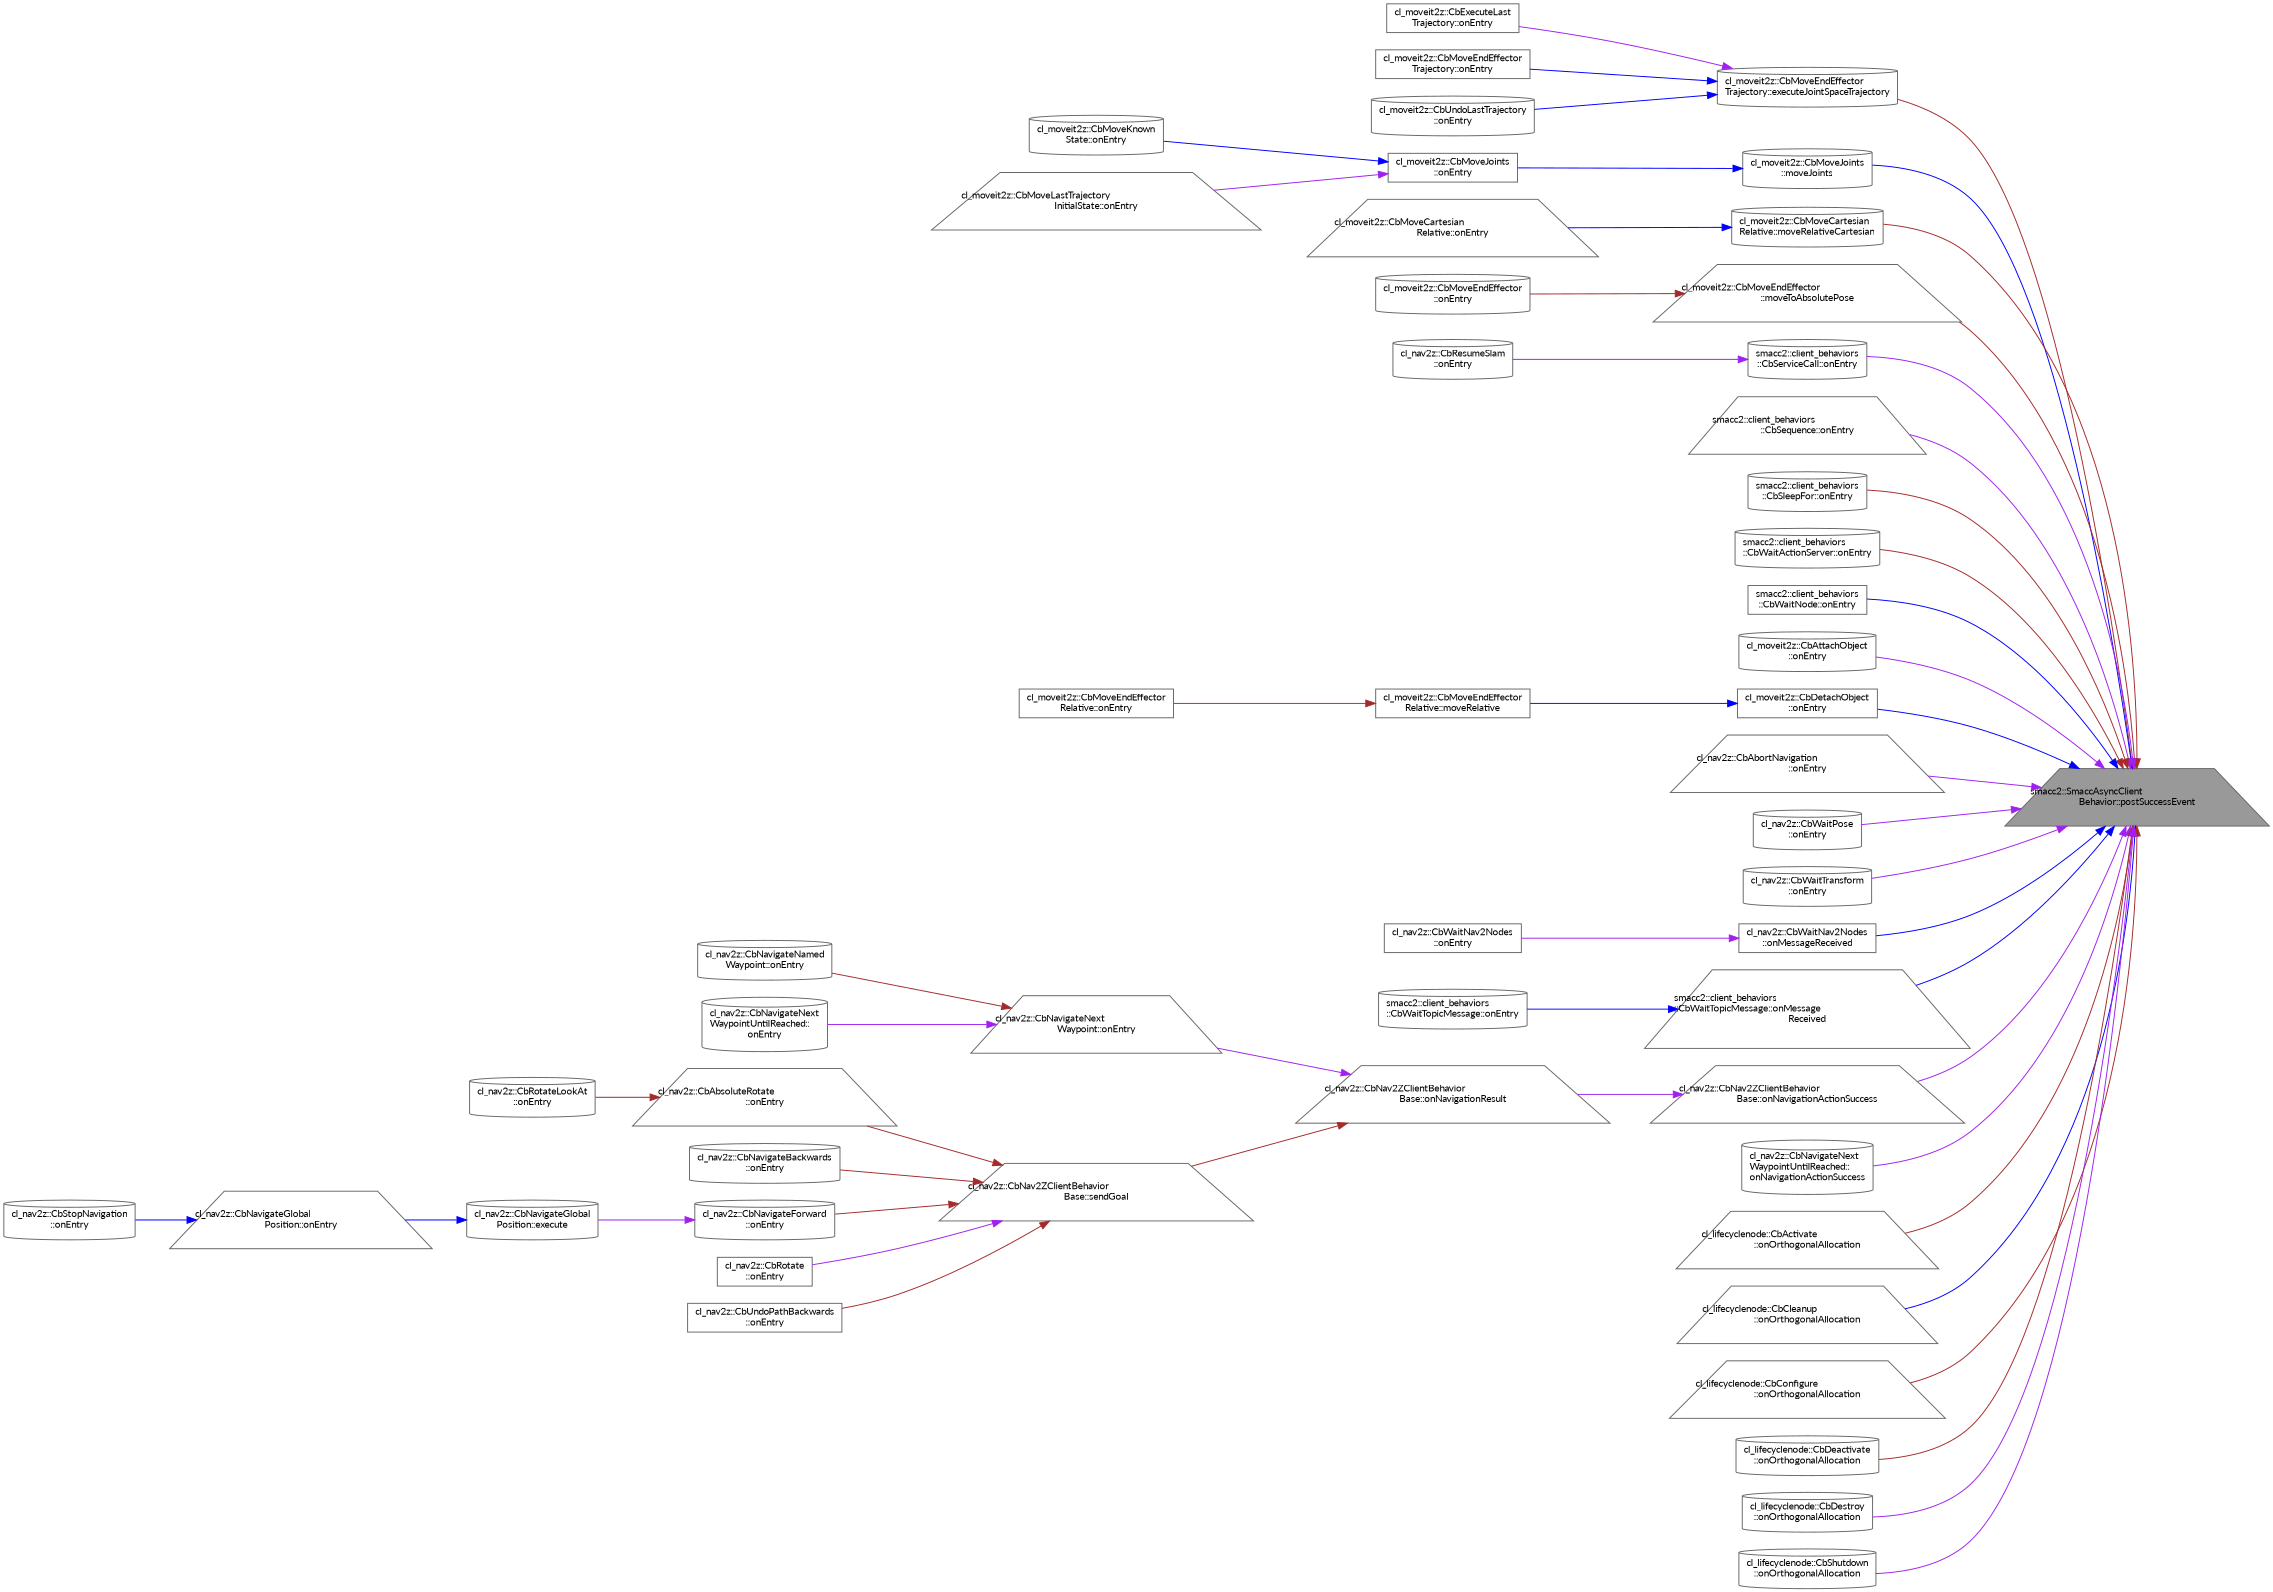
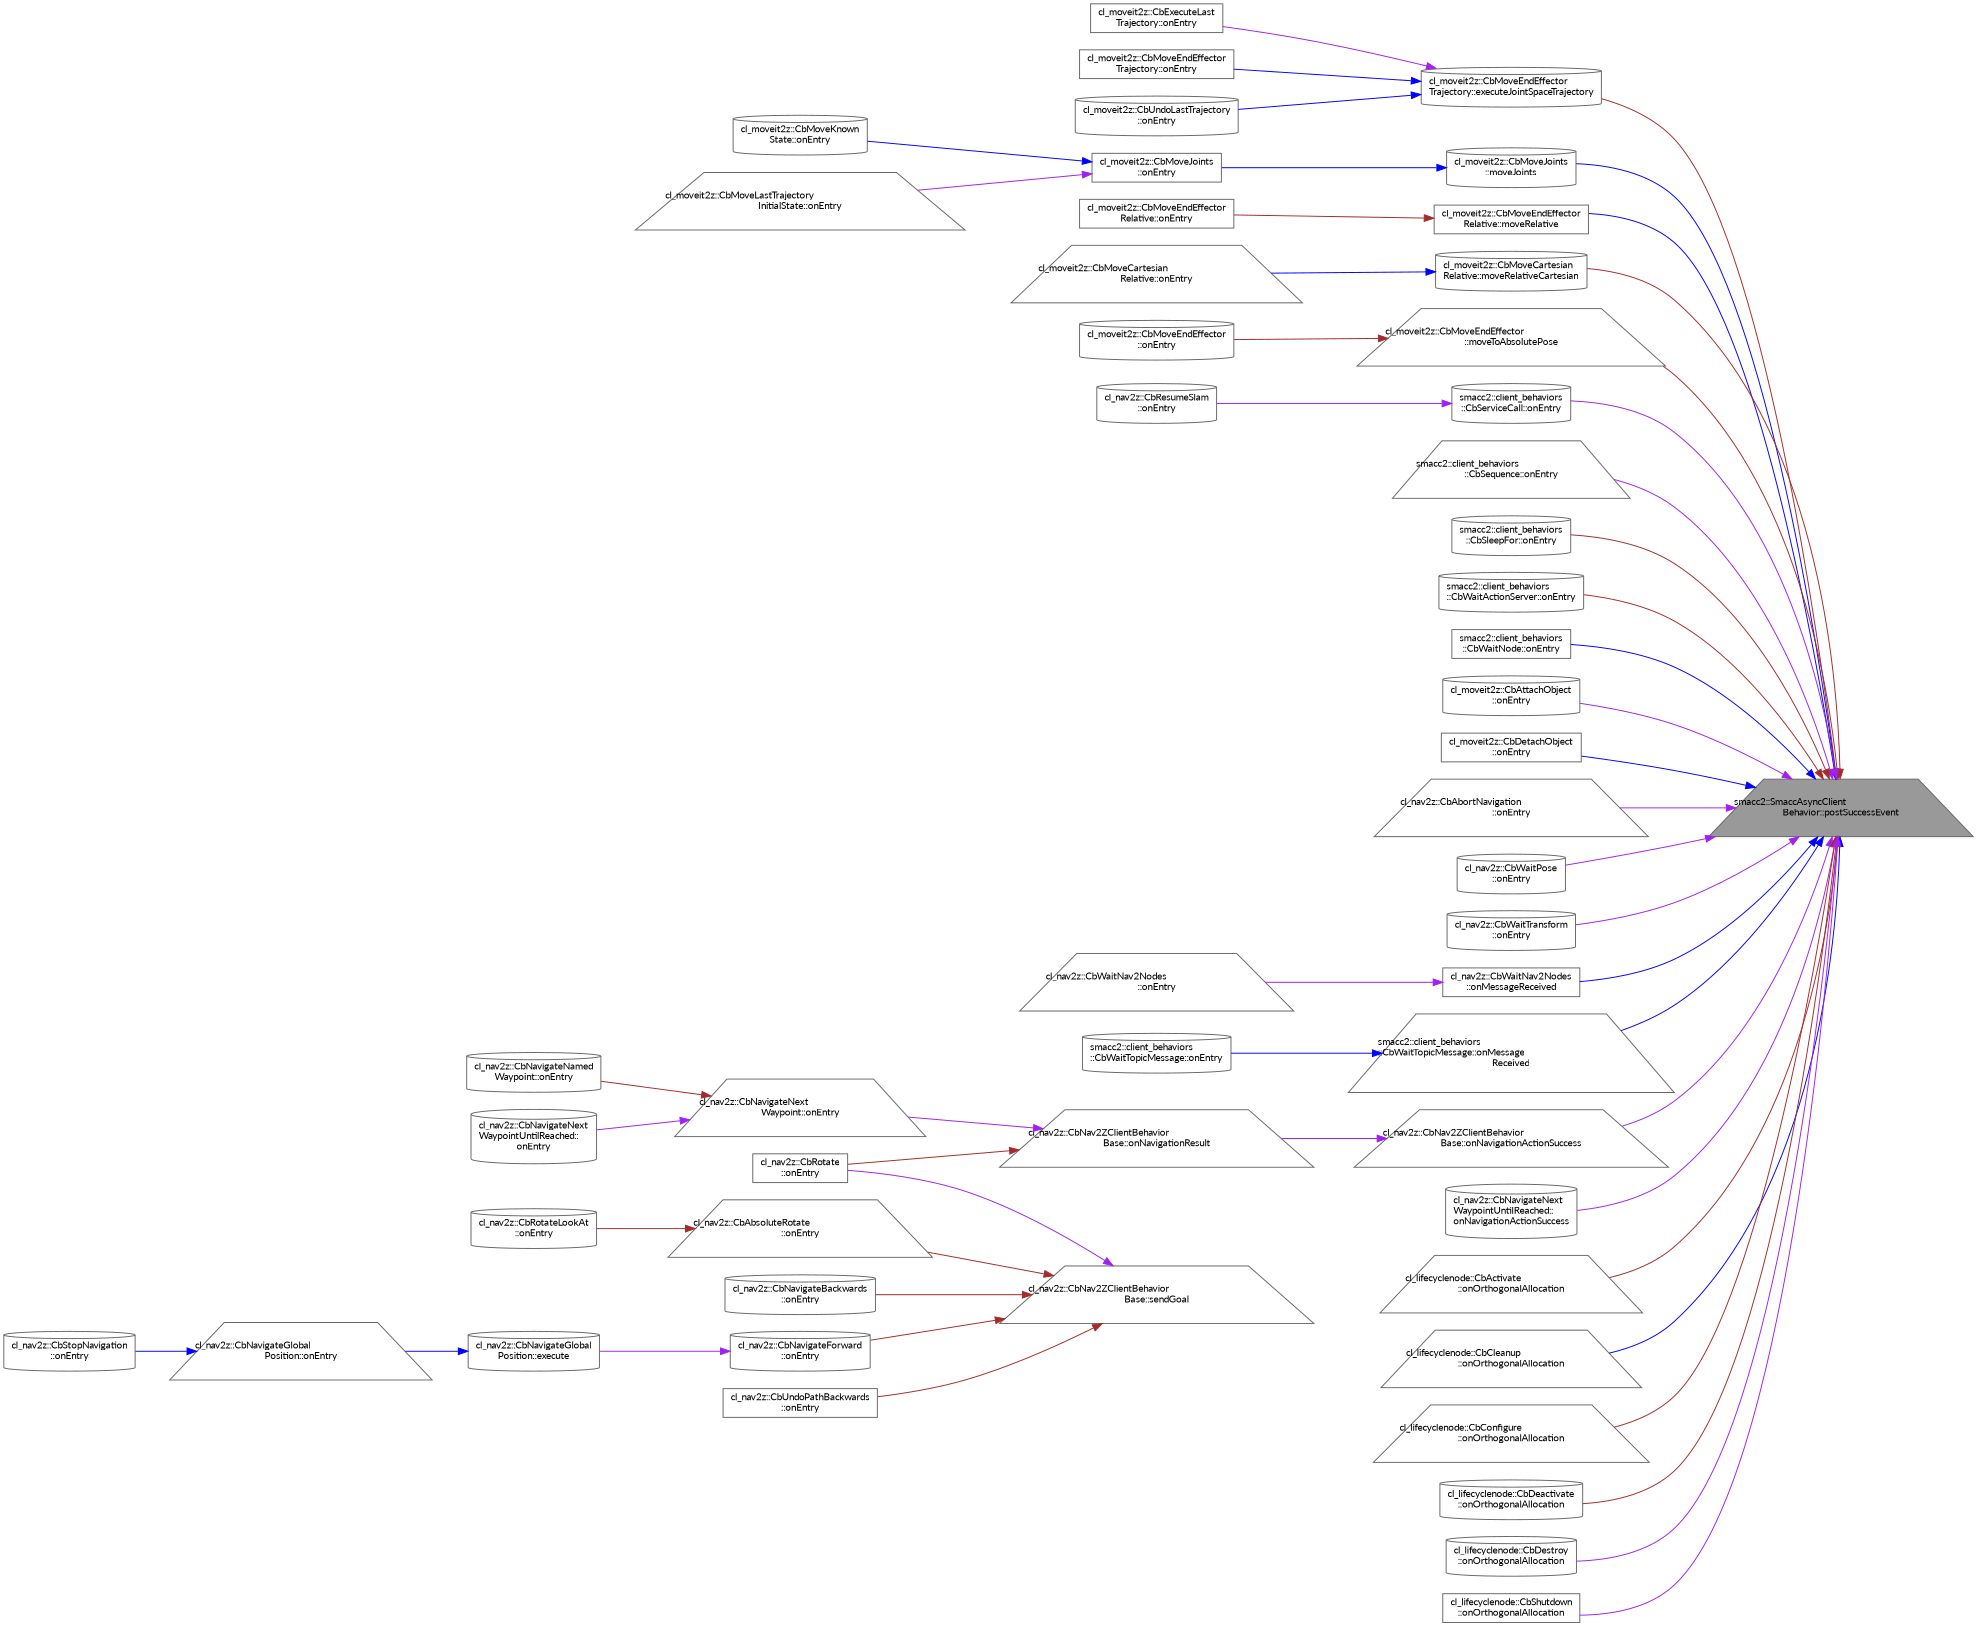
(1629, 703) -> (1768, 453)
(1453, 938) -> (1157, 982)
(1265, 1146) -> (929, 1158)
(1807, 1569) -> (1511, 1608)
